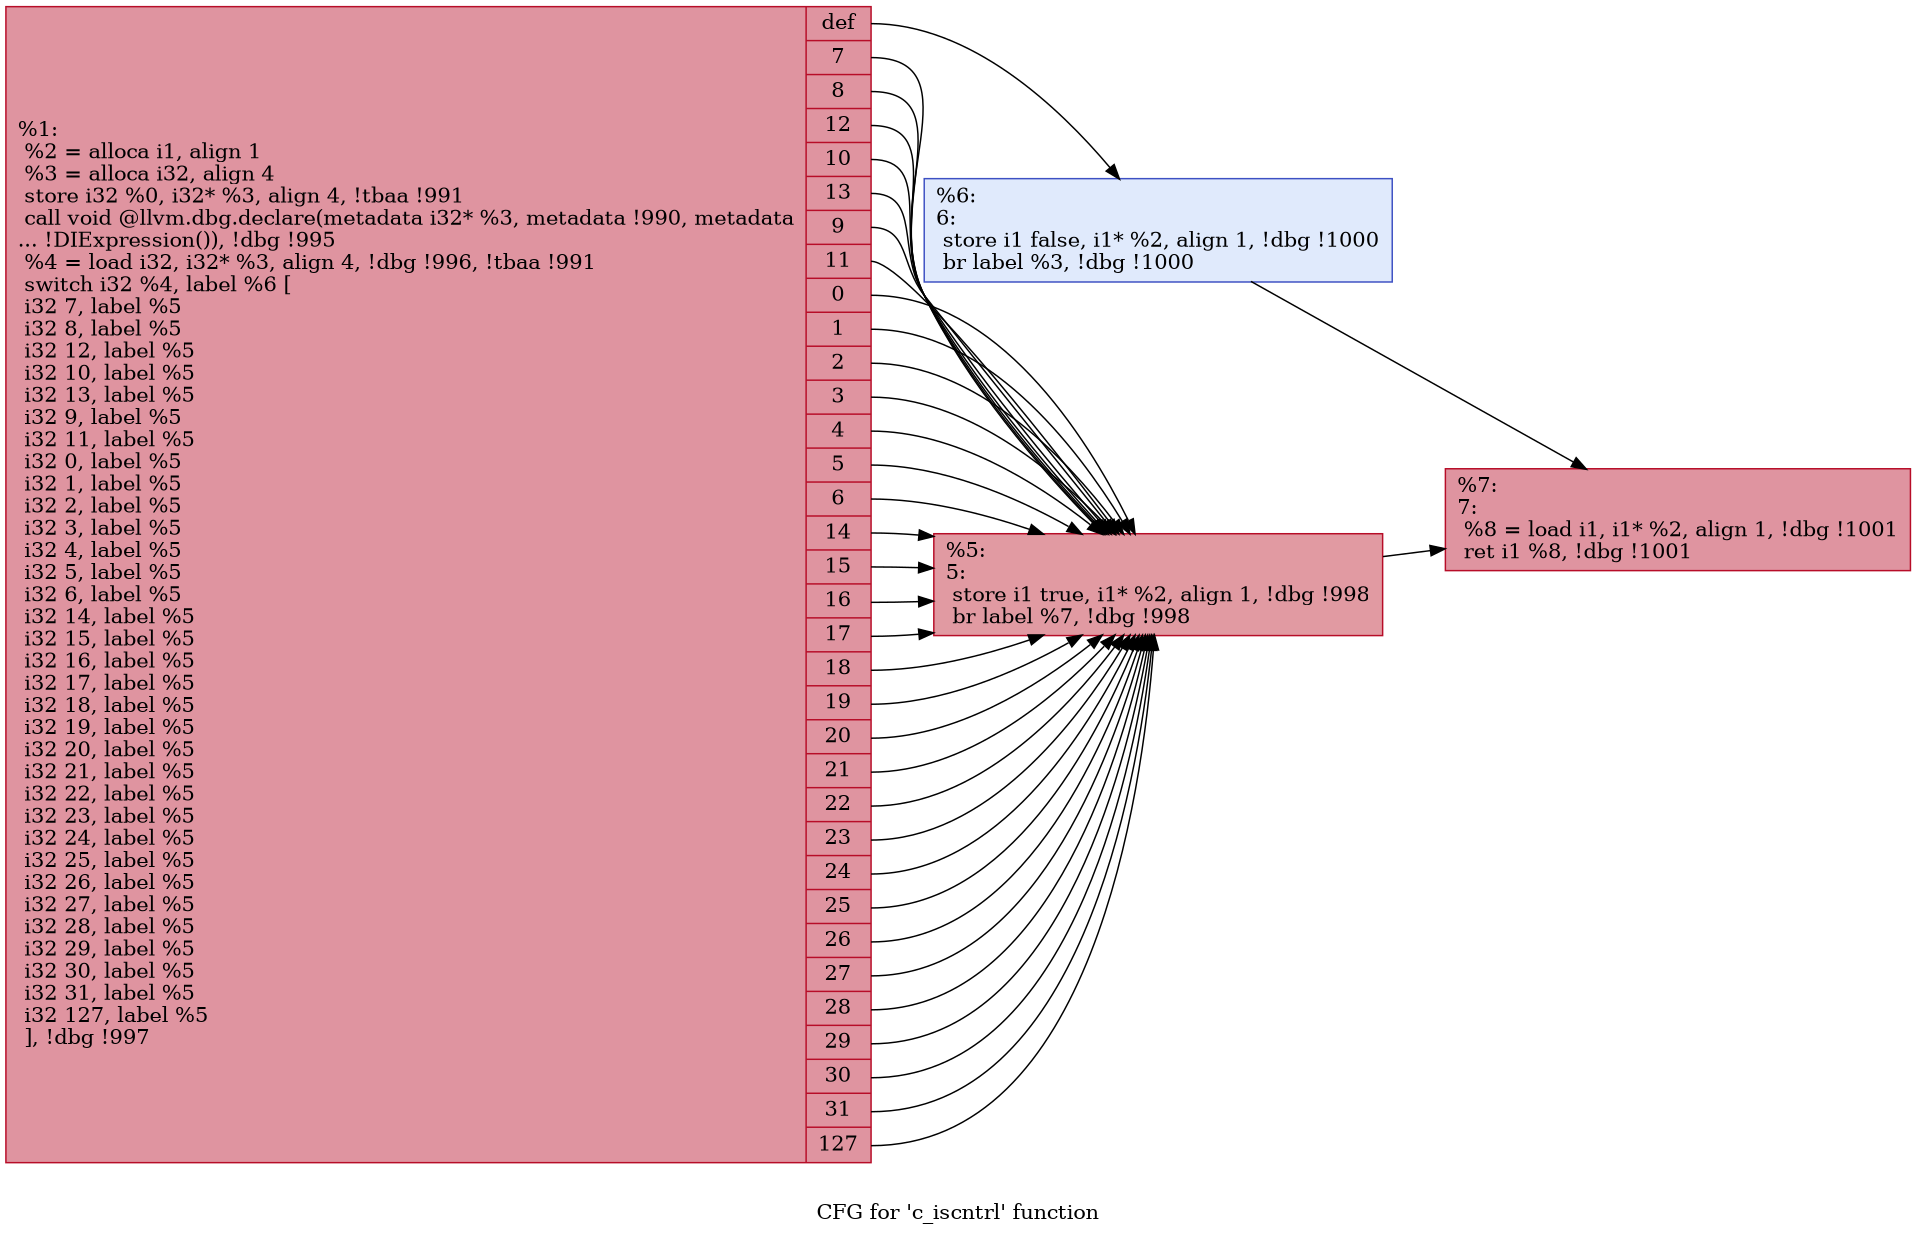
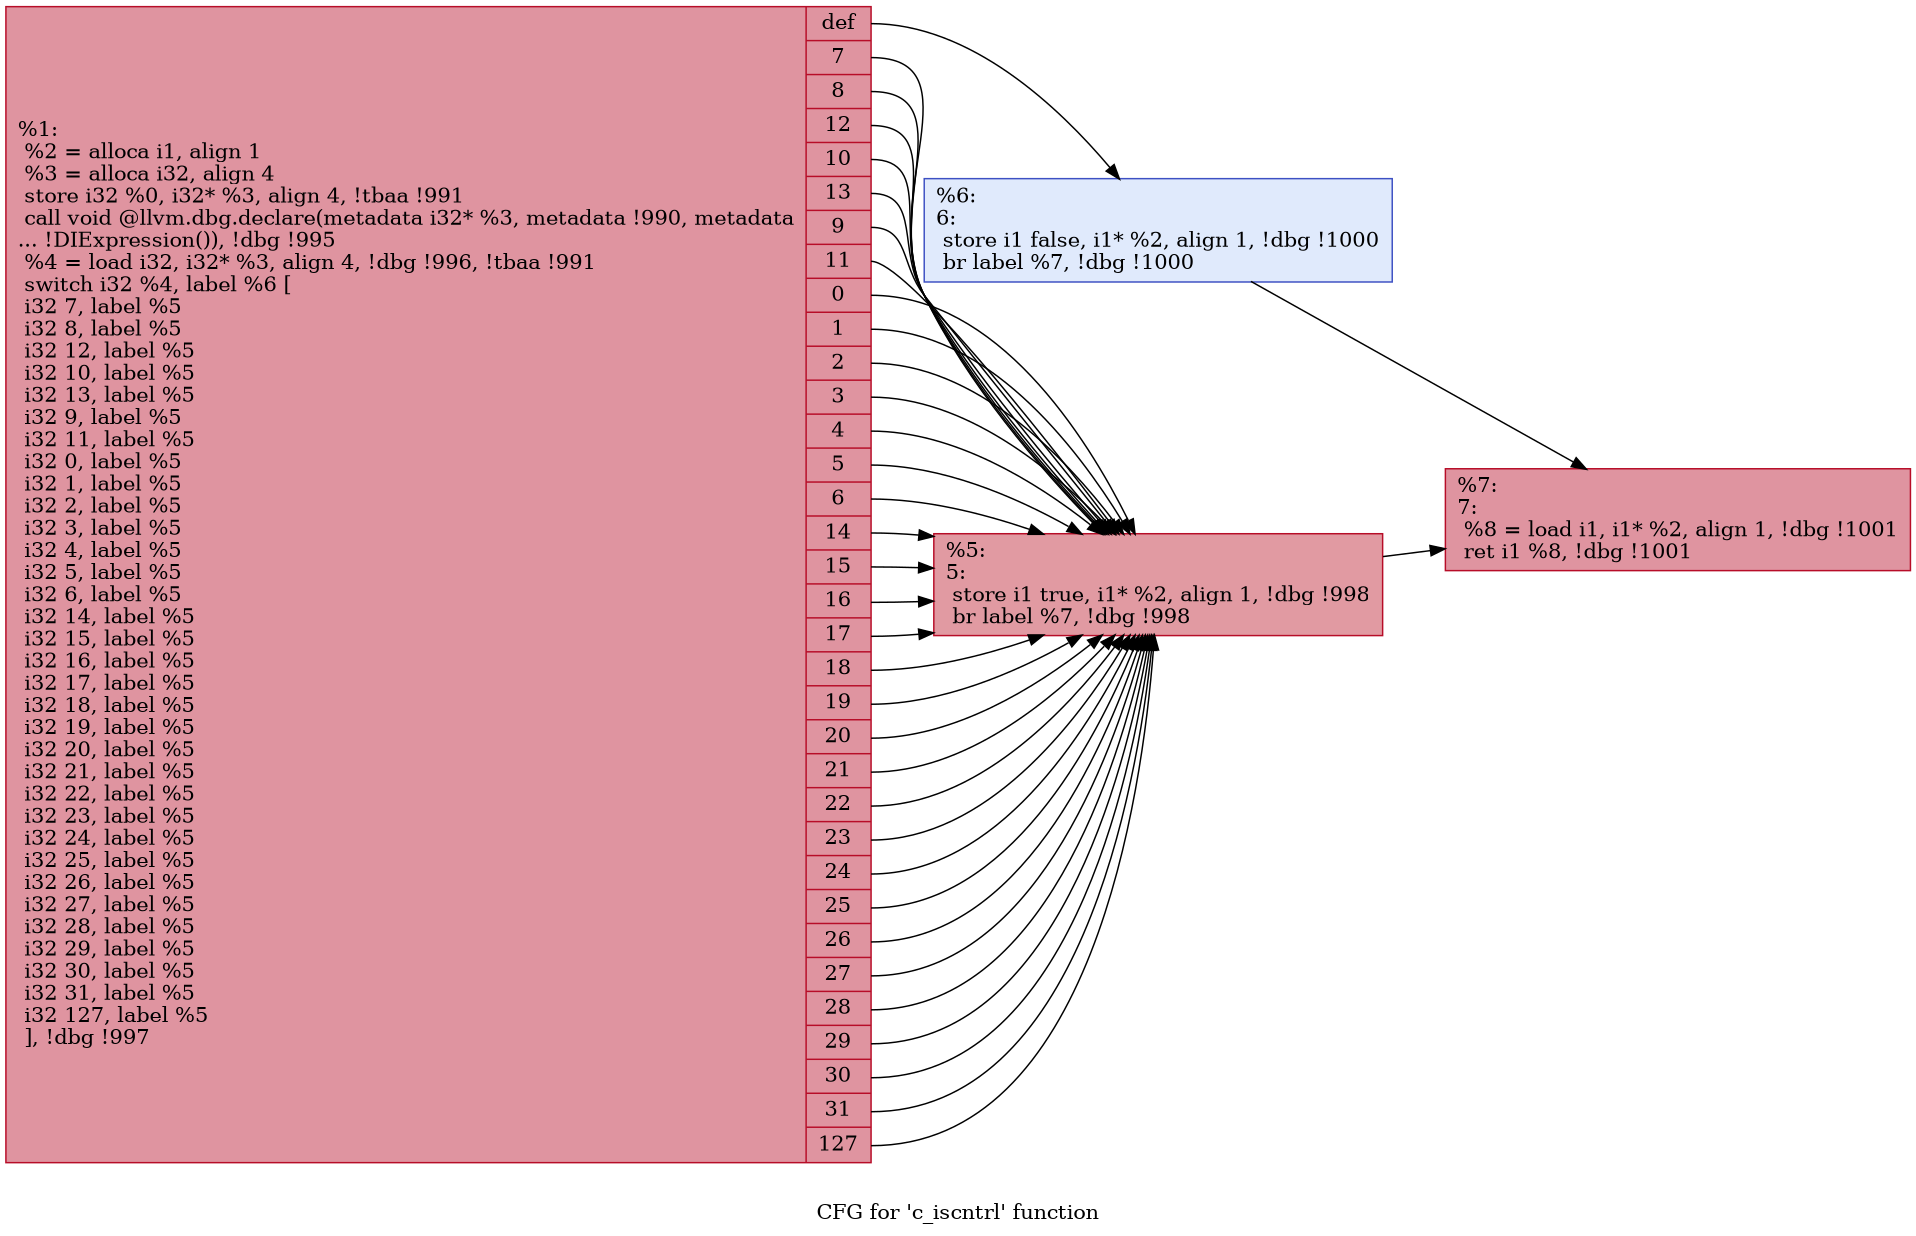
(1065, 263) -> (1065, 263)
